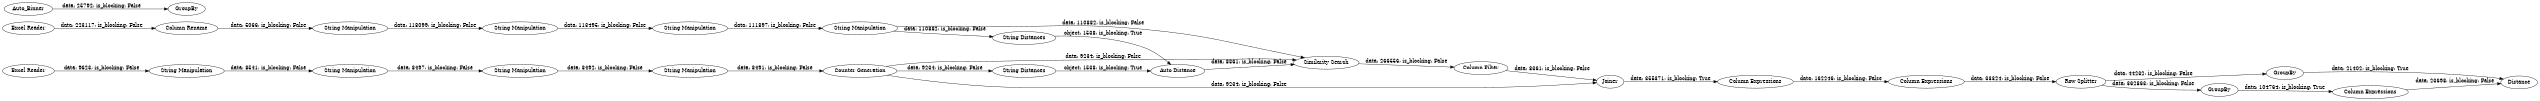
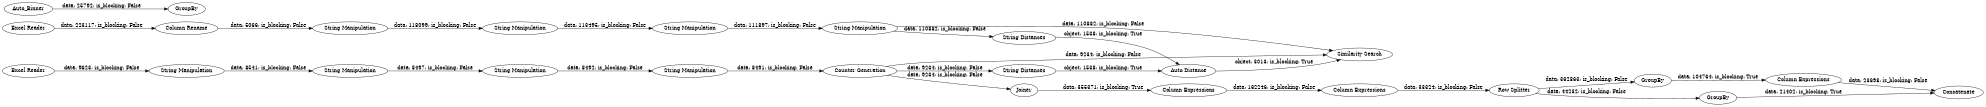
(1249, 62) -> (1274, 62)
(1481, 68) -> none
(2519, 82) -> (1959, 92)
